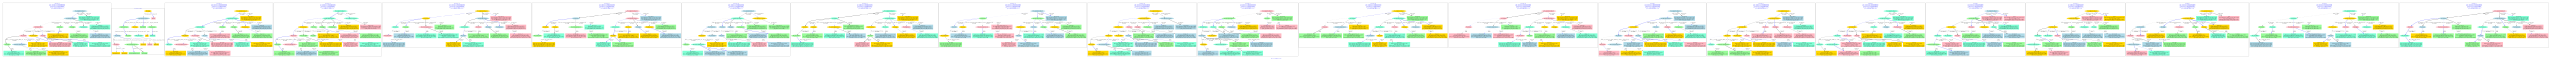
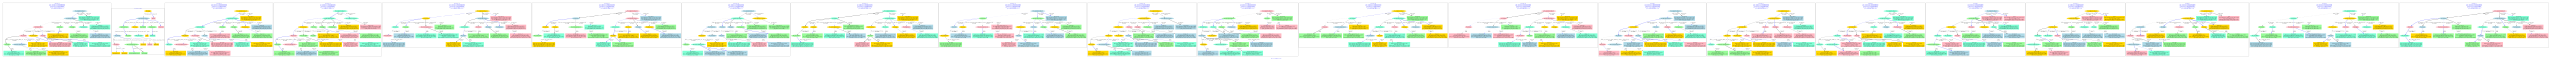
none -> (161, 27)
